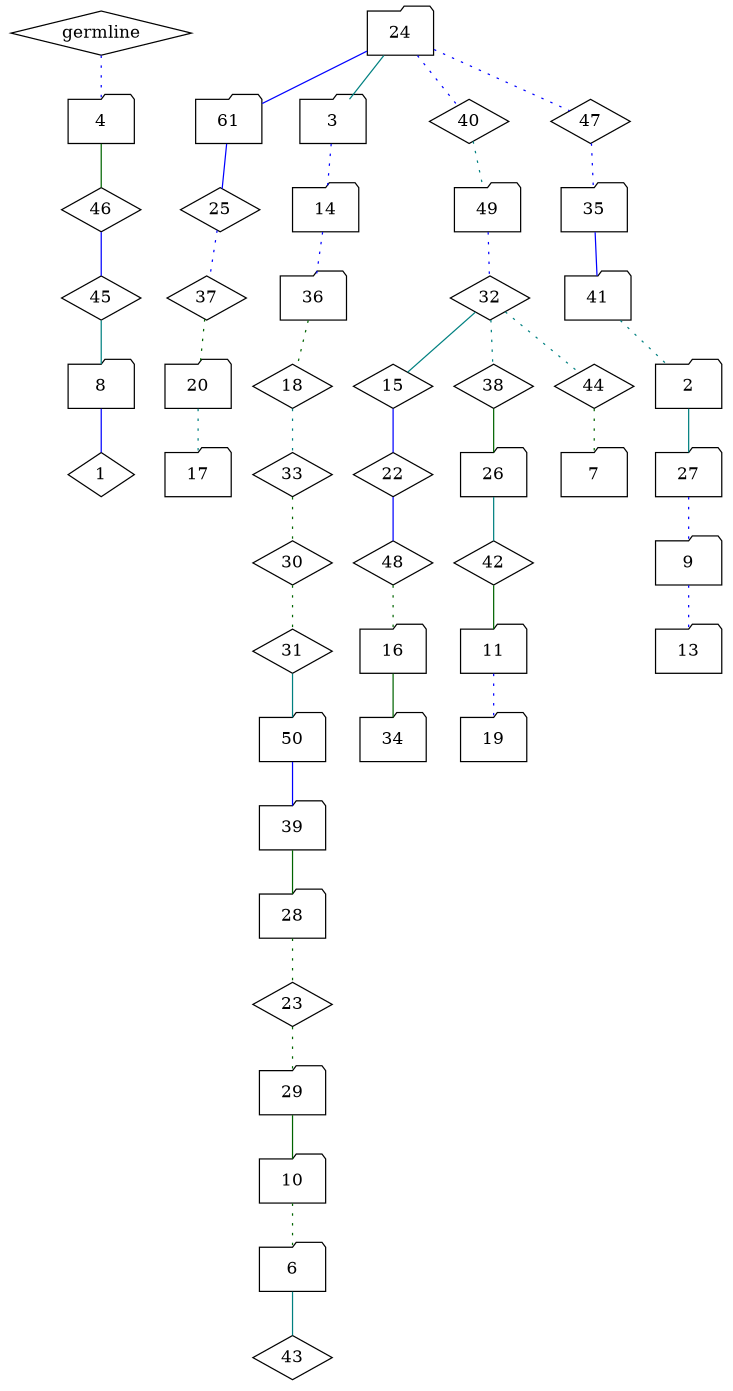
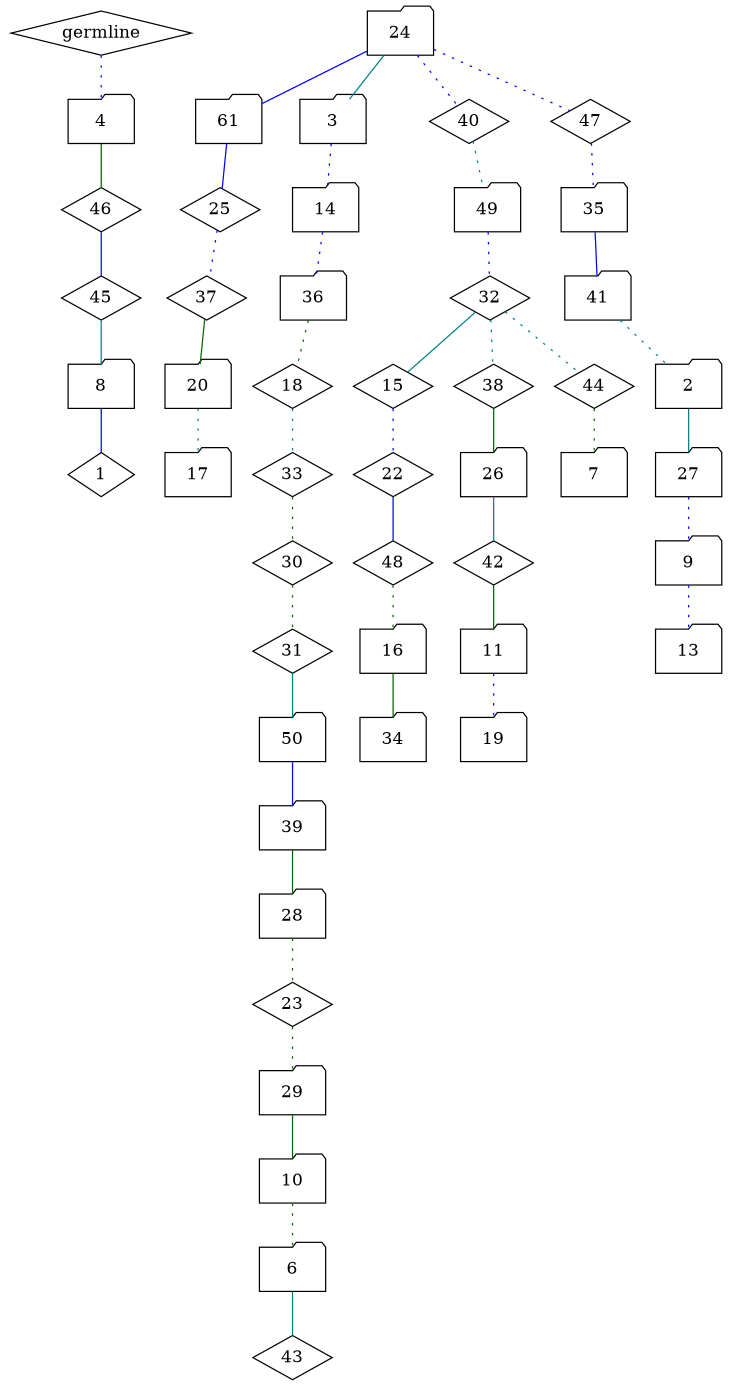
(202, 342) -> (202, 342)
(393, 431) -> (393, 431)
